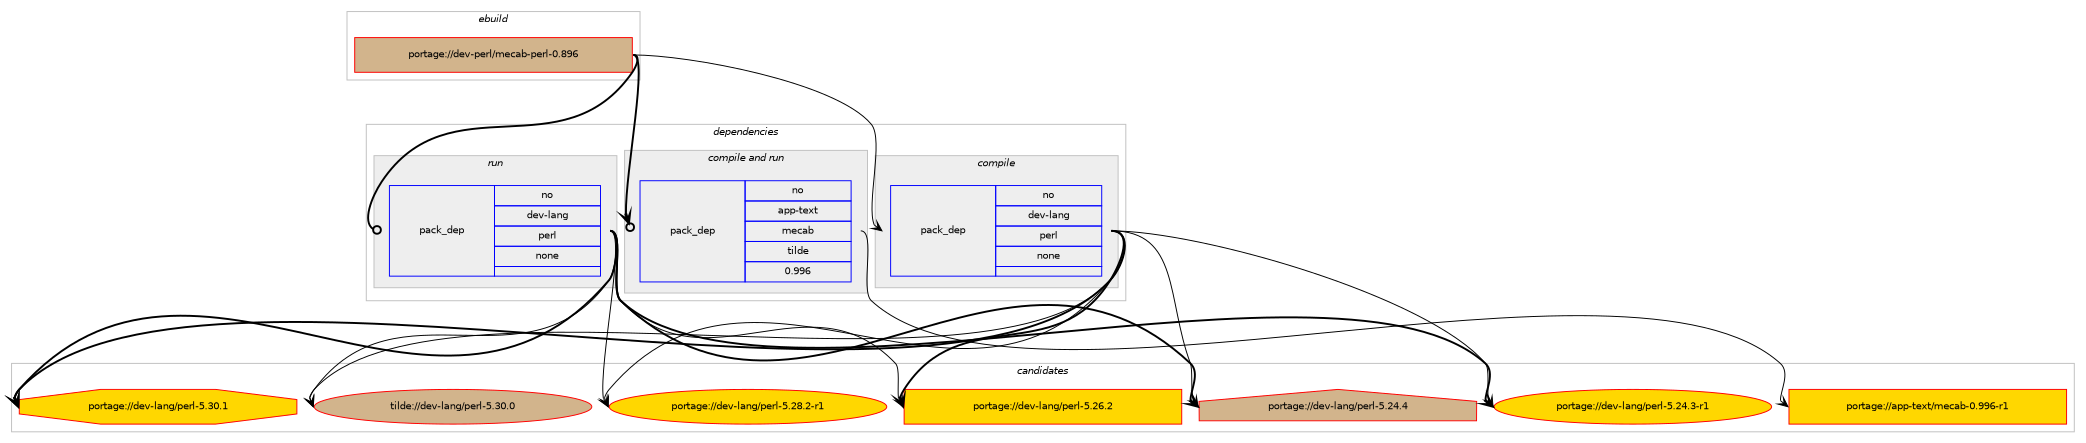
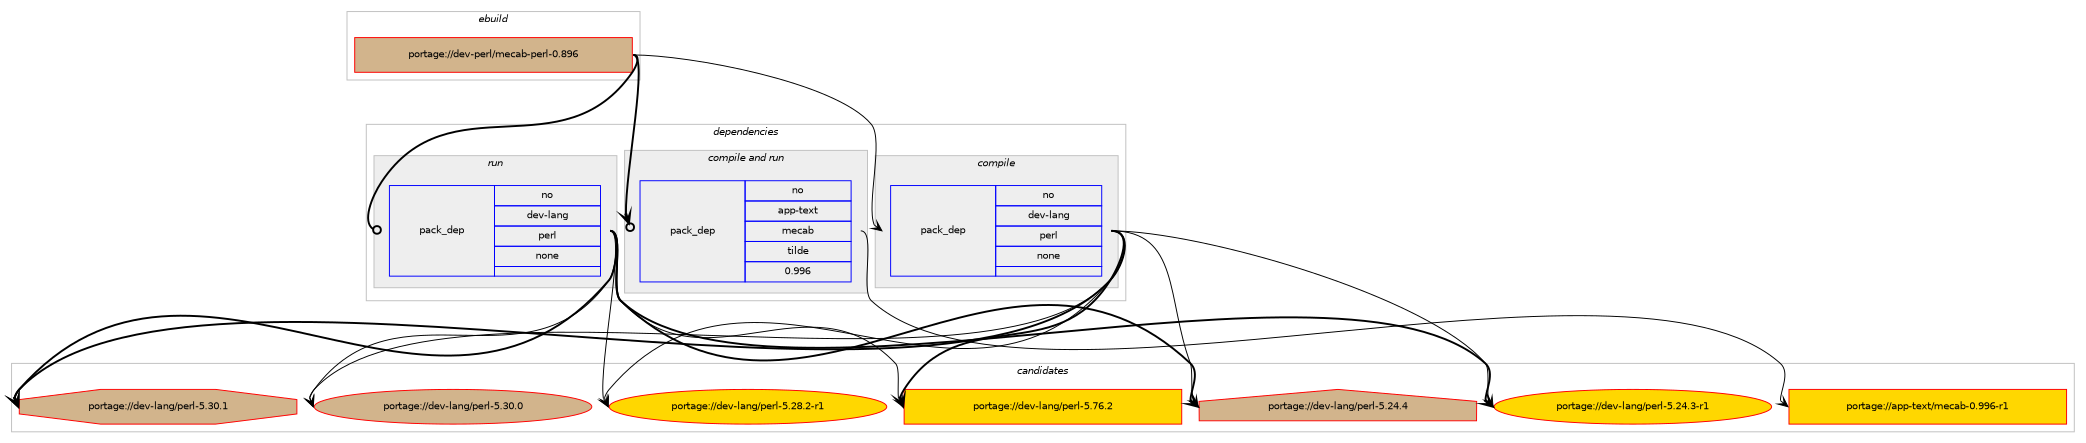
(158, 407) -> (158, 407)
(453, 407) -> (453, 407)
(1043, 407) -> (1043, 407)
